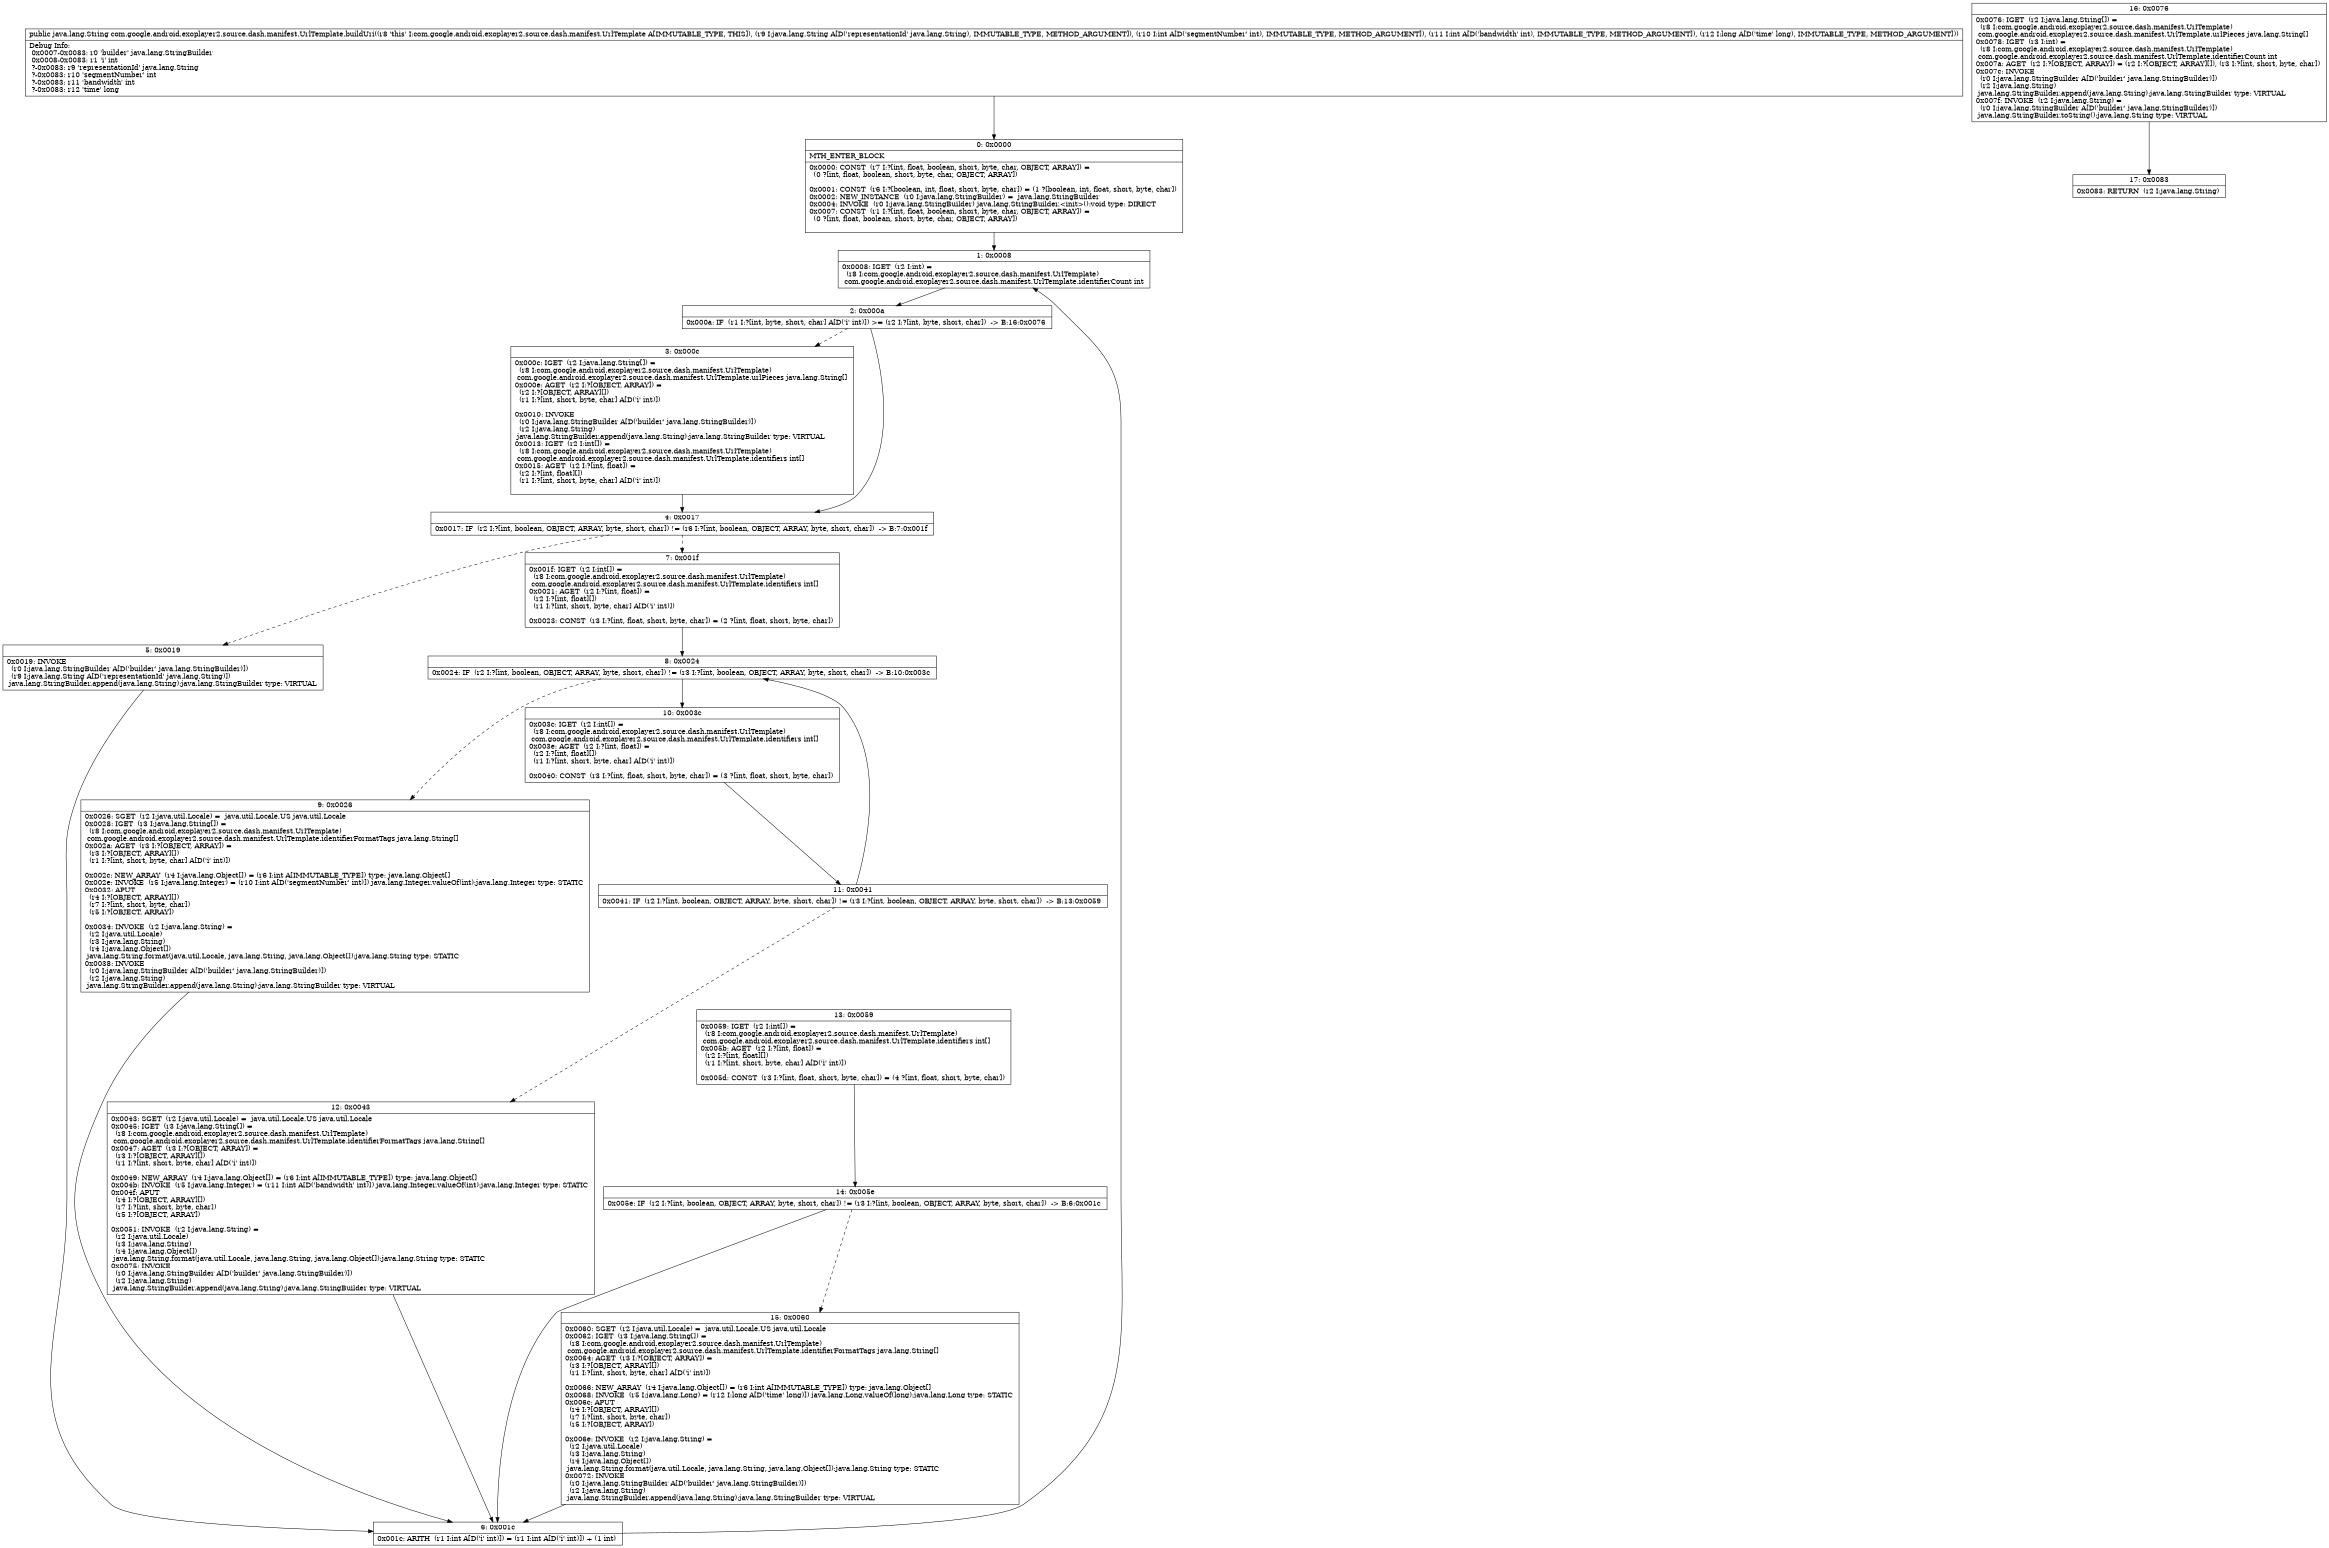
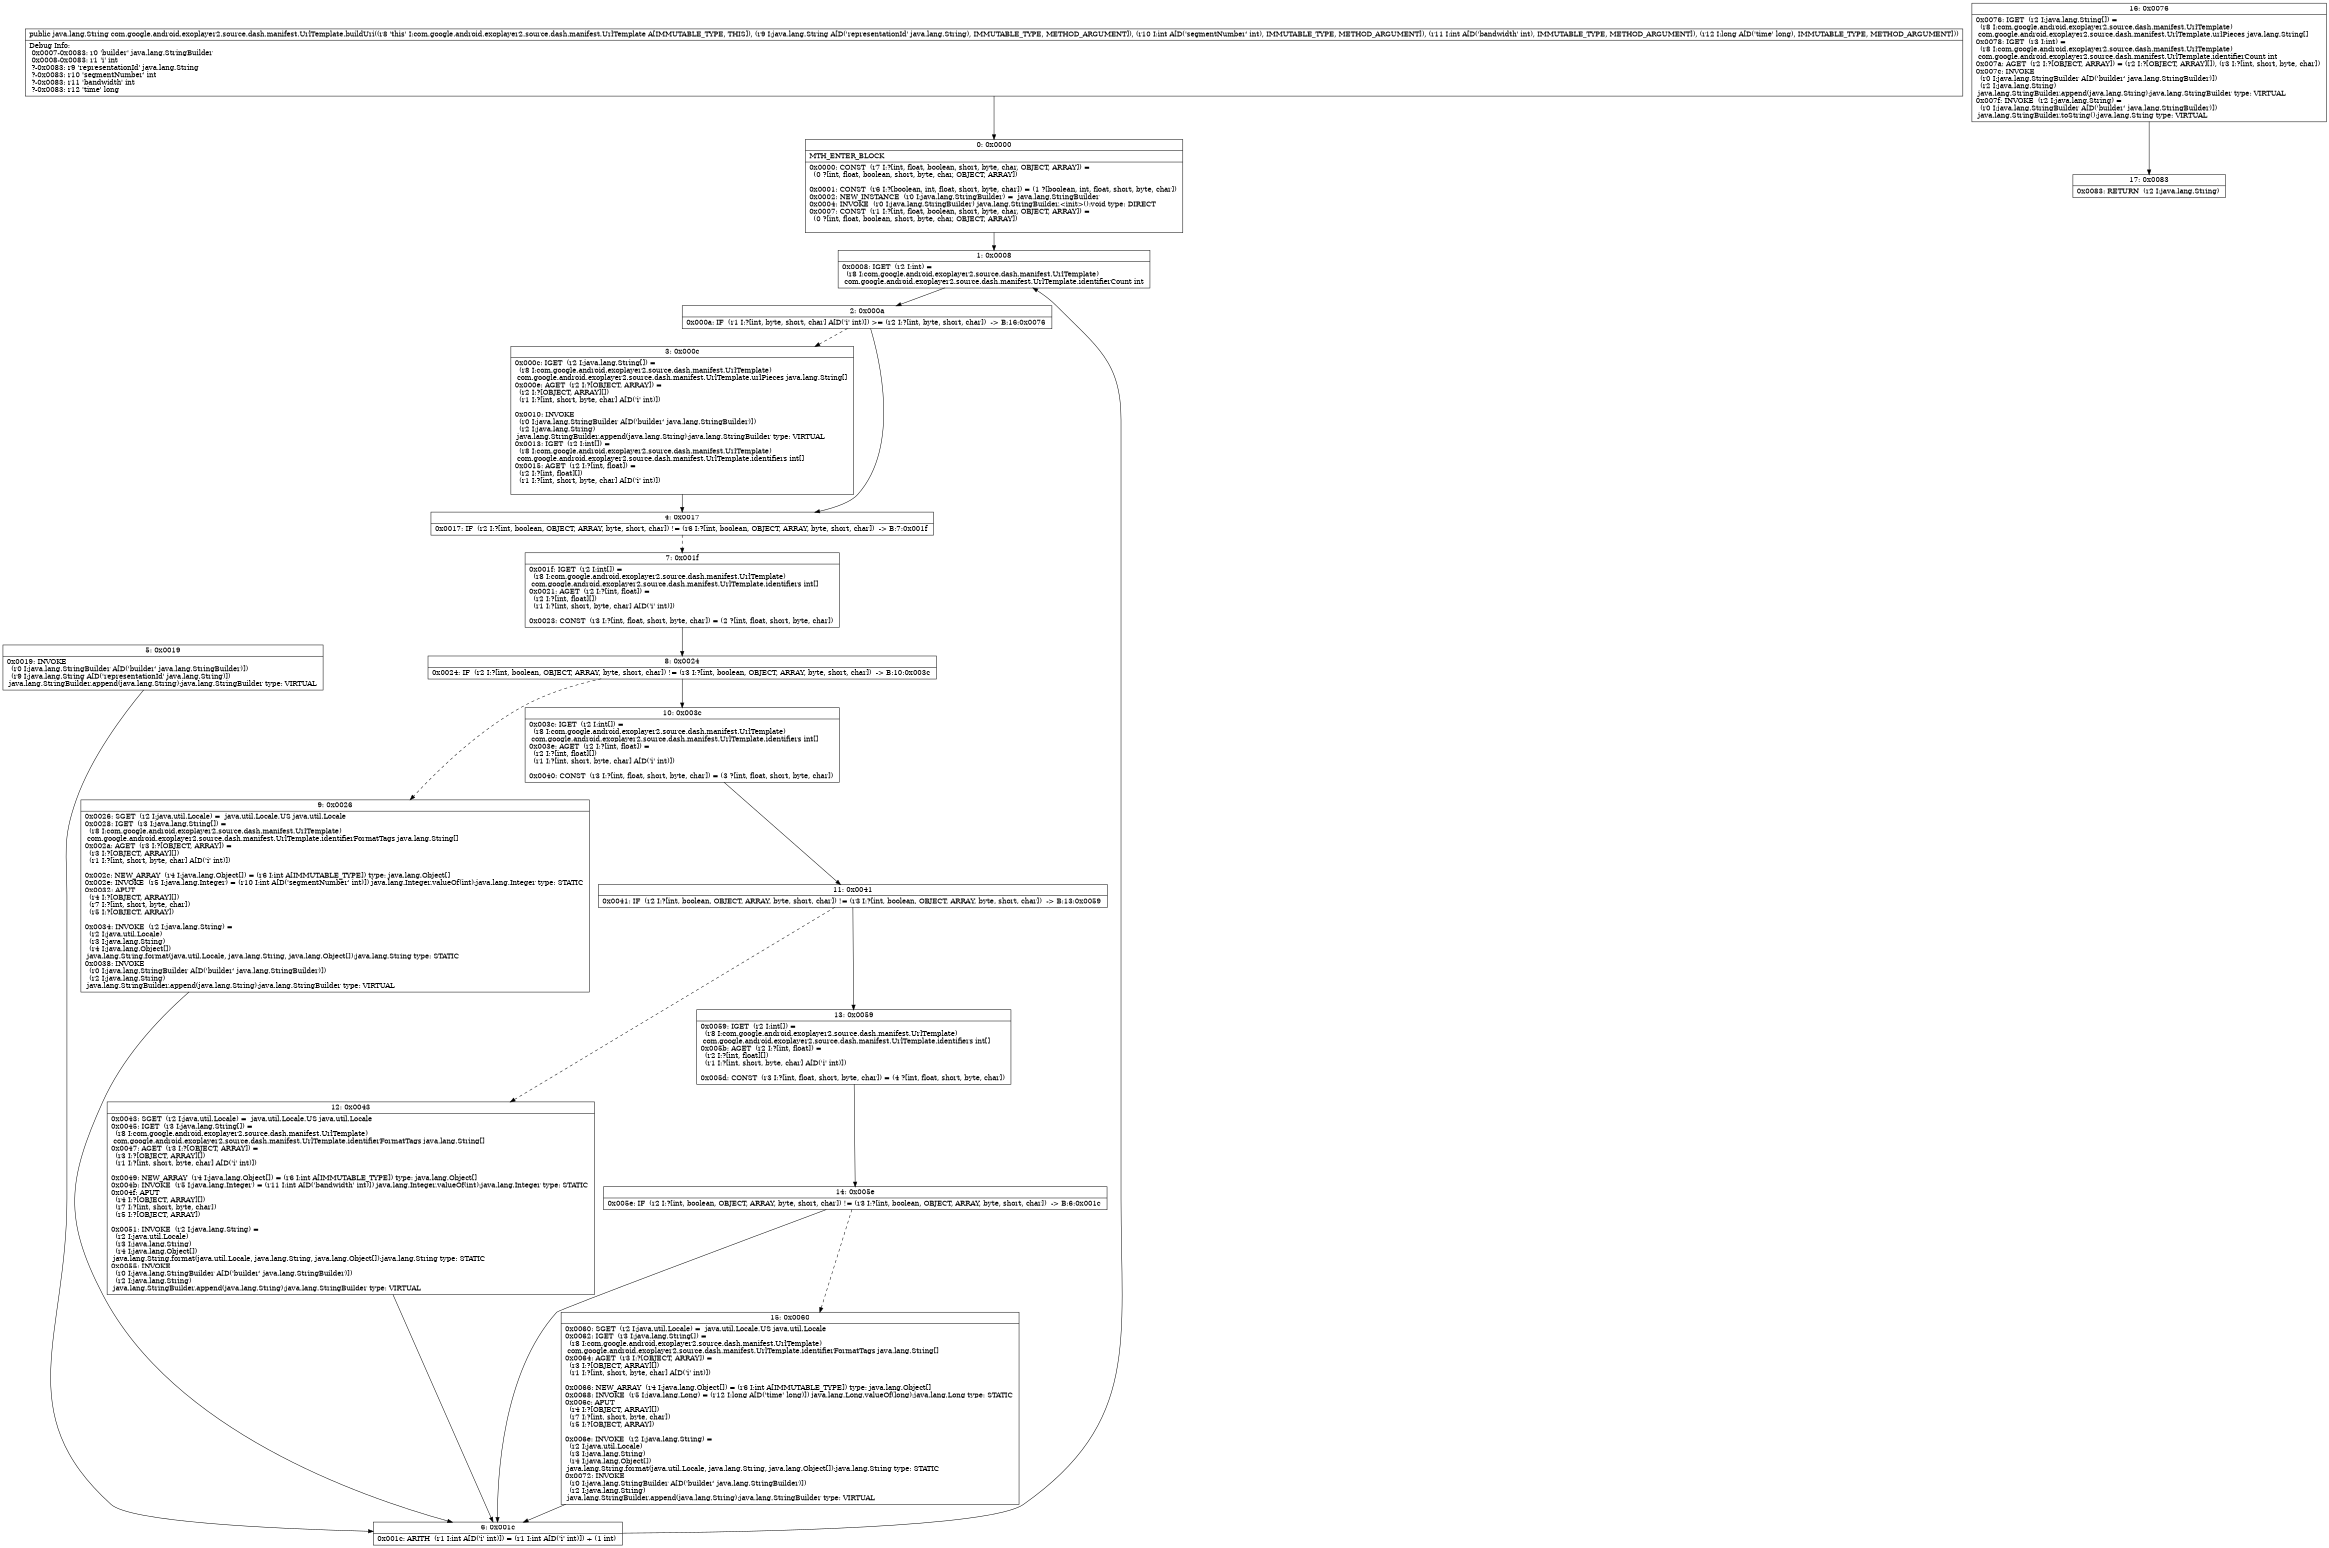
(416, 582) -> none
(865, 754) -> (853, 956)
(143, 1266) -> (143, 1266)
